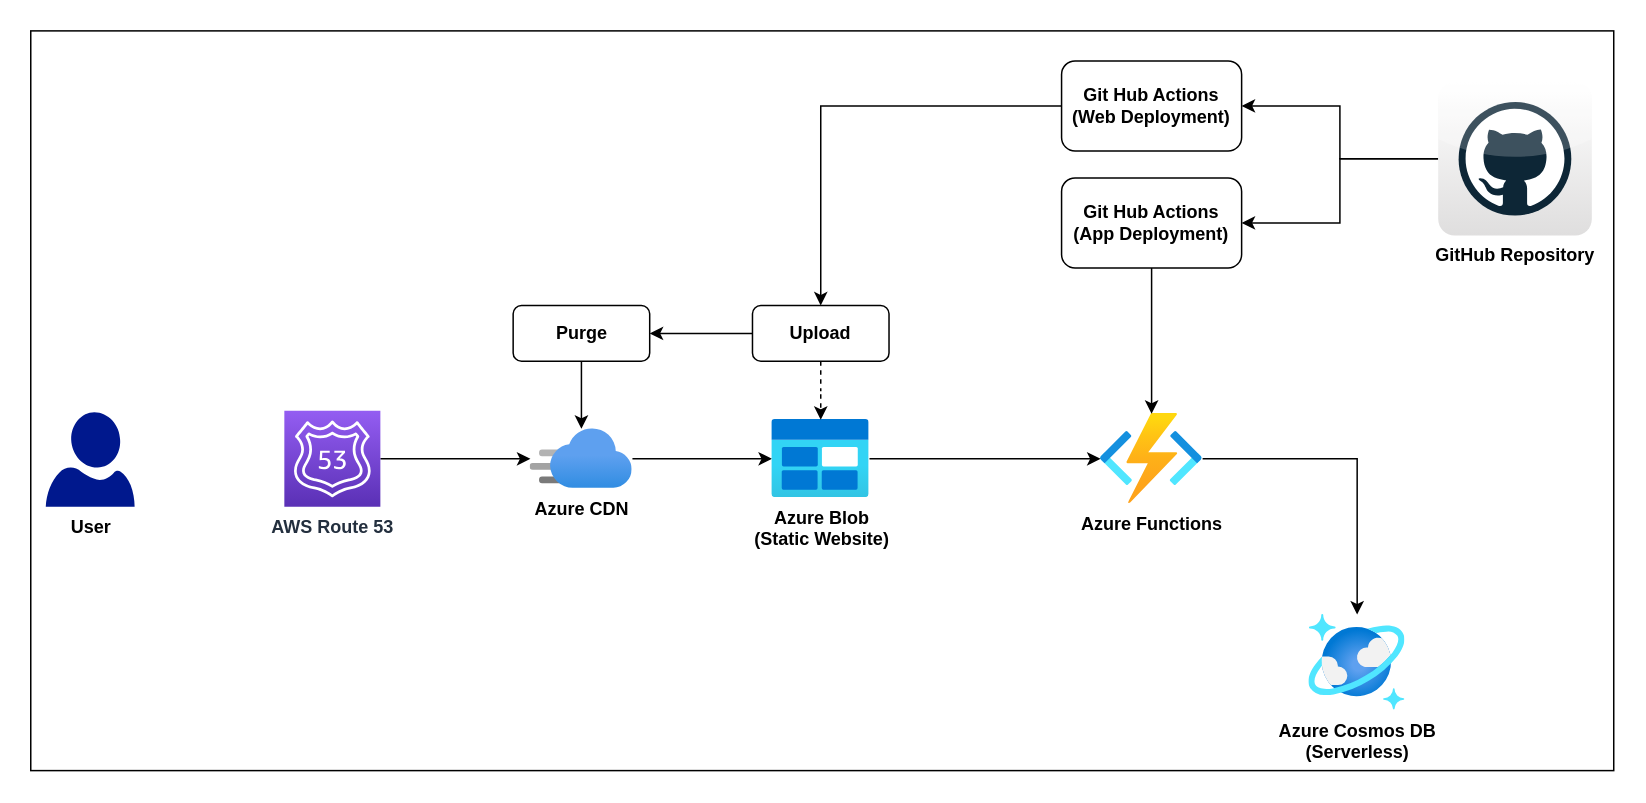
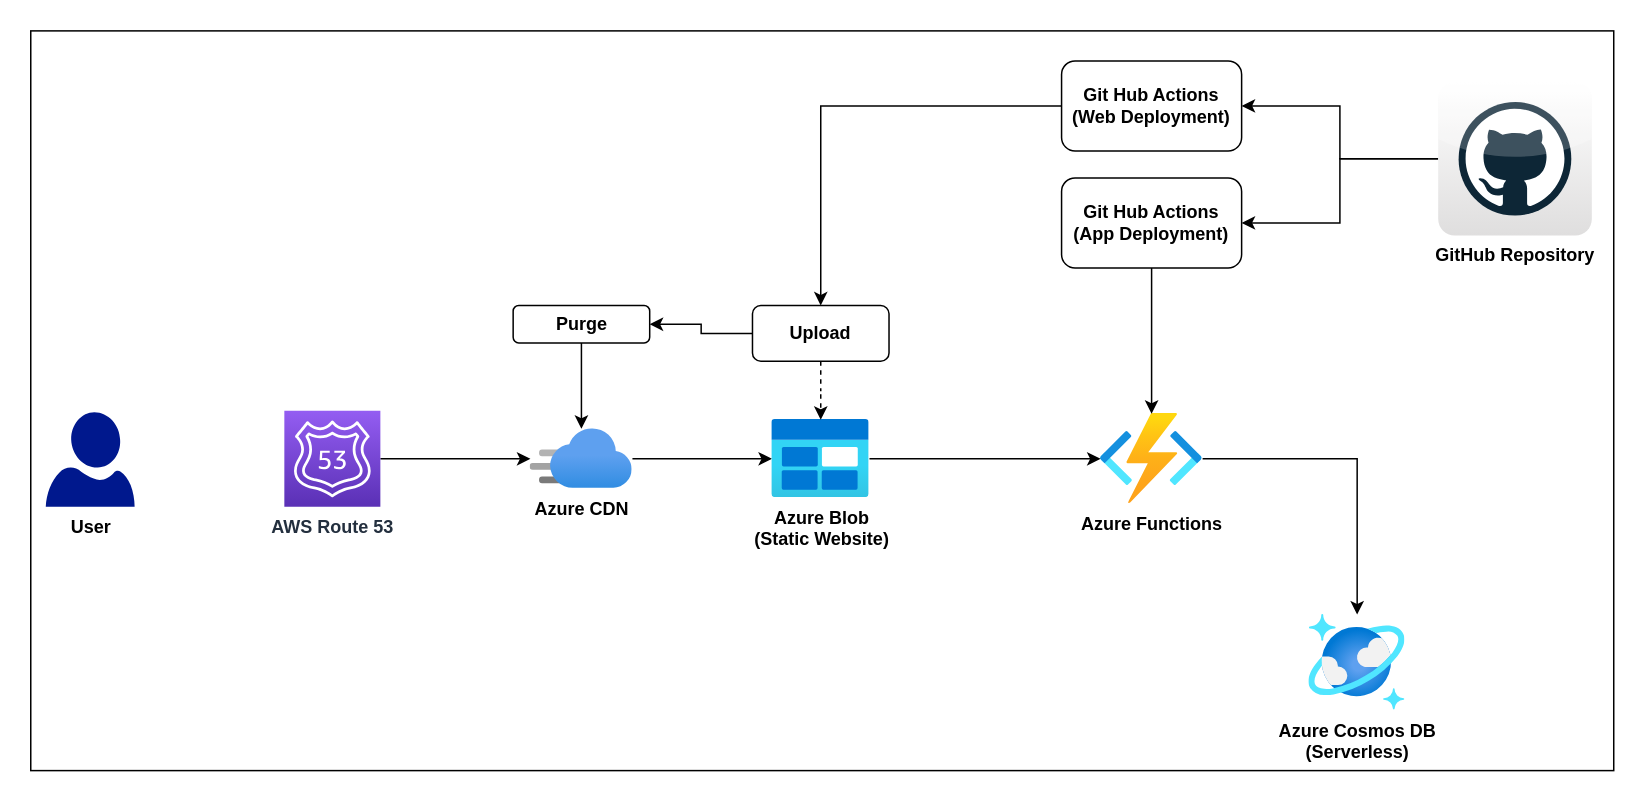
(581, 333) -> (581, 324)
